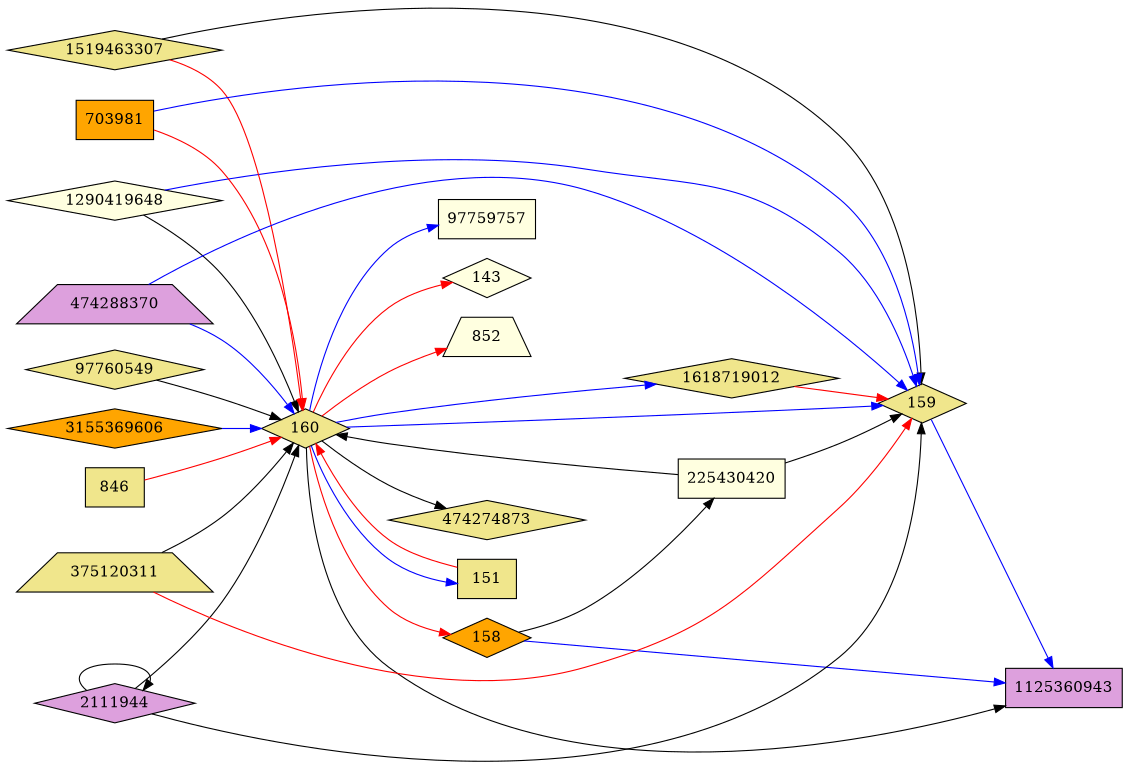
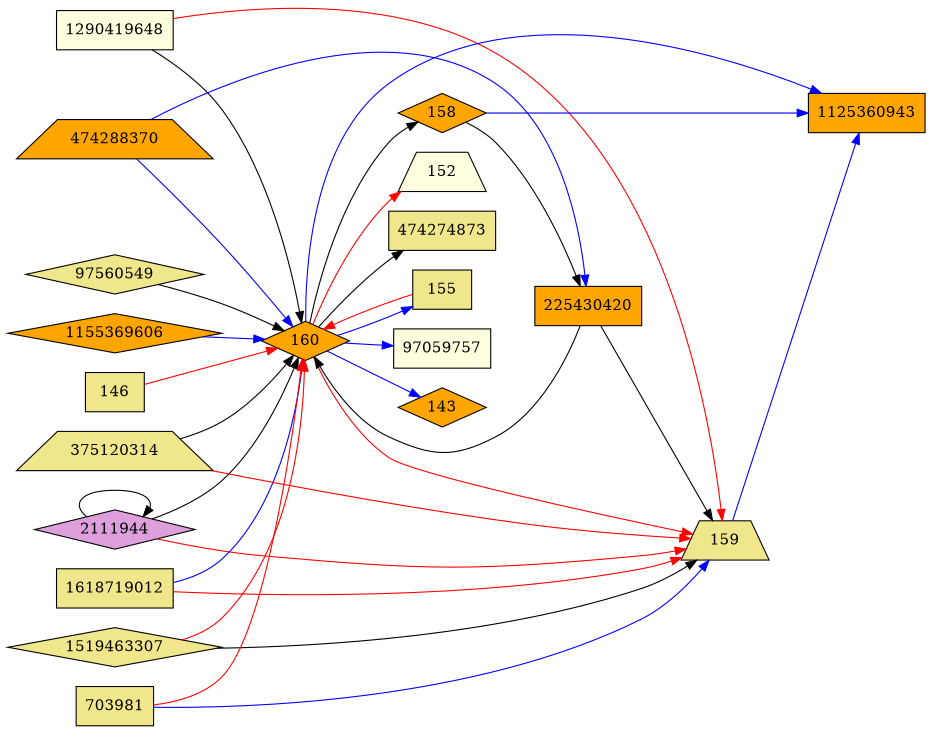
(115, 120) -> (115, 706)
(583, 169) -> (556, 100)
(543, 182) -> (414, 55)
(115, 201) -> (115, 30)
(487, 219) -> (442, 349)
(487, 278) -> (442, 407)
(115, 304) -> (115, 139)
(362, 332) -> (369, 372)
(487, 337) -> (442, 172)
(115, 370) -> (115, 274)
(732, 378) -> (115, 588)
(490, 400) -> (266, 497)
(922, 403) -> (725, 540)
(609, 417) -> (473, 484)
(115, 428) -> (115, 333)
(305, 428) -> (305, 341)
(732, 479) -> (588, 306)
(115, 487) -> (115, 392)
(487, 520) -> (442, 231)
(350, 559) -> (343, 217)
(115, 572) -> (115, 451)
(487, 579) -> (442, 290)
(1064, 688) -> (867, 113)
(565, 739) -> (453, 52)
(578, 755) -> (416, 566)
